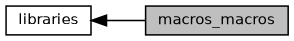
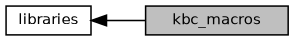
(217, 20) -> (217, 20)
